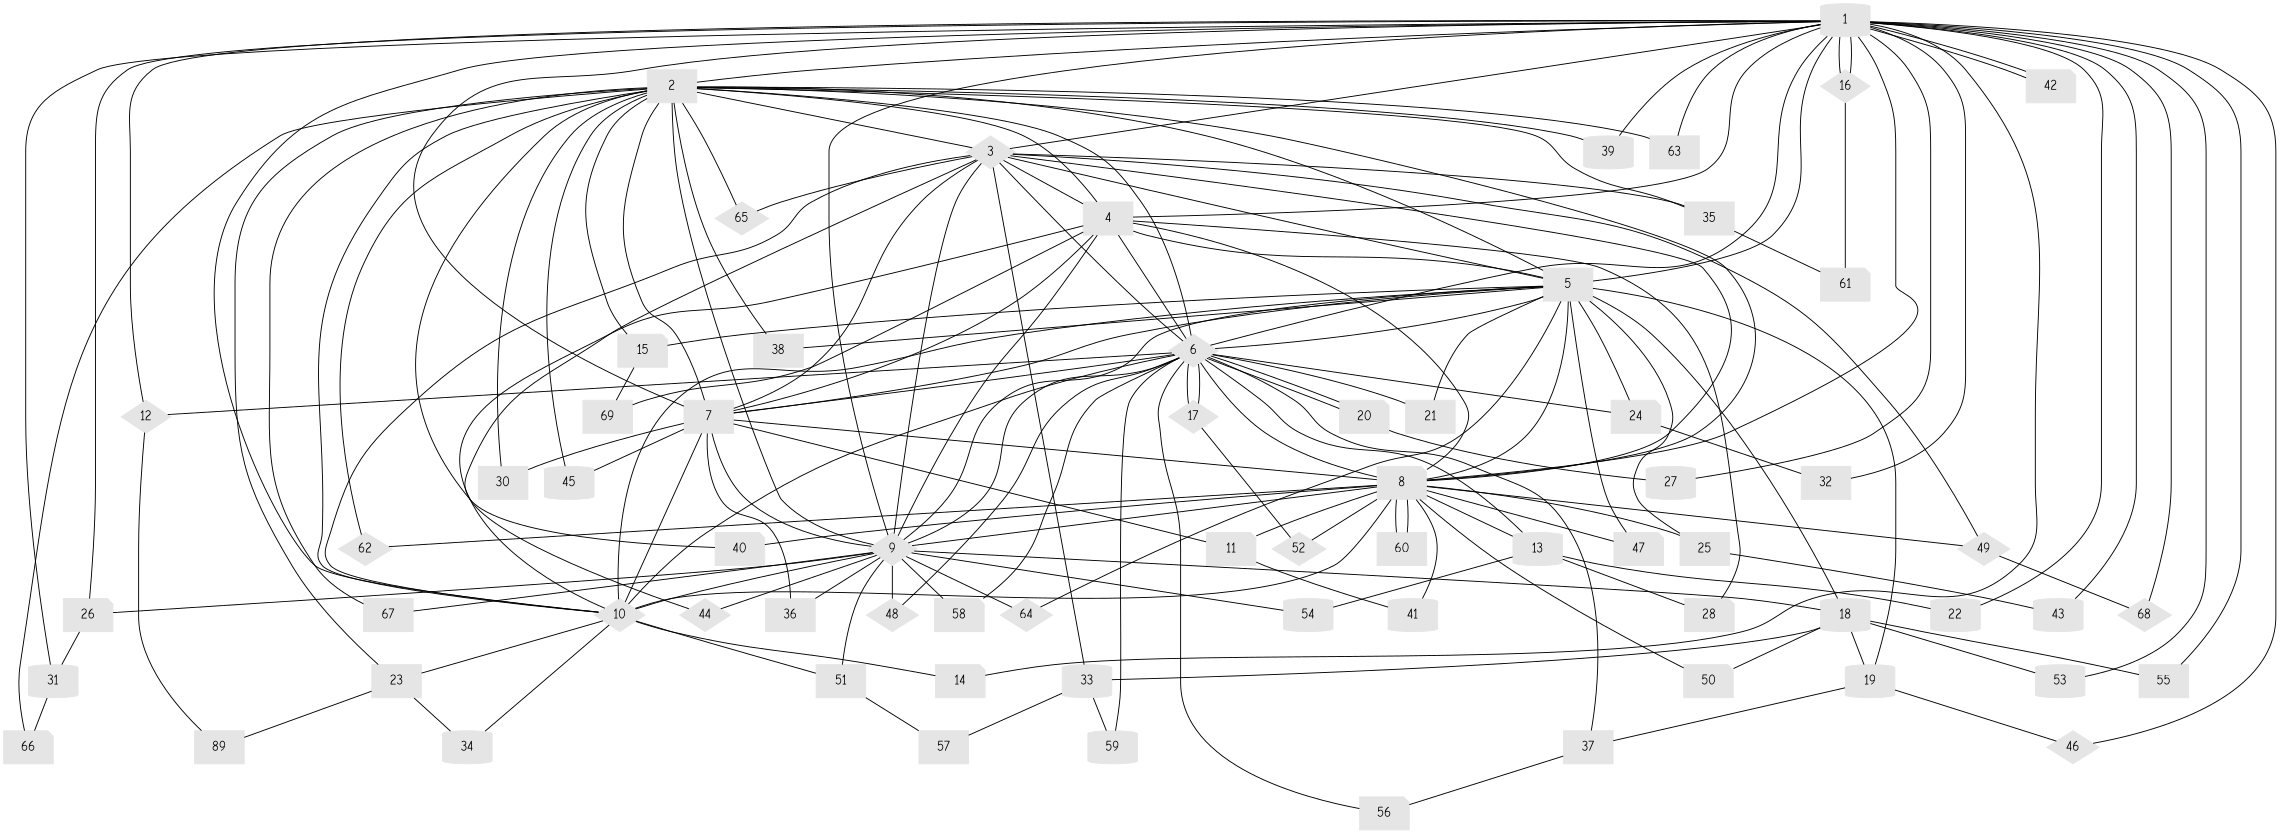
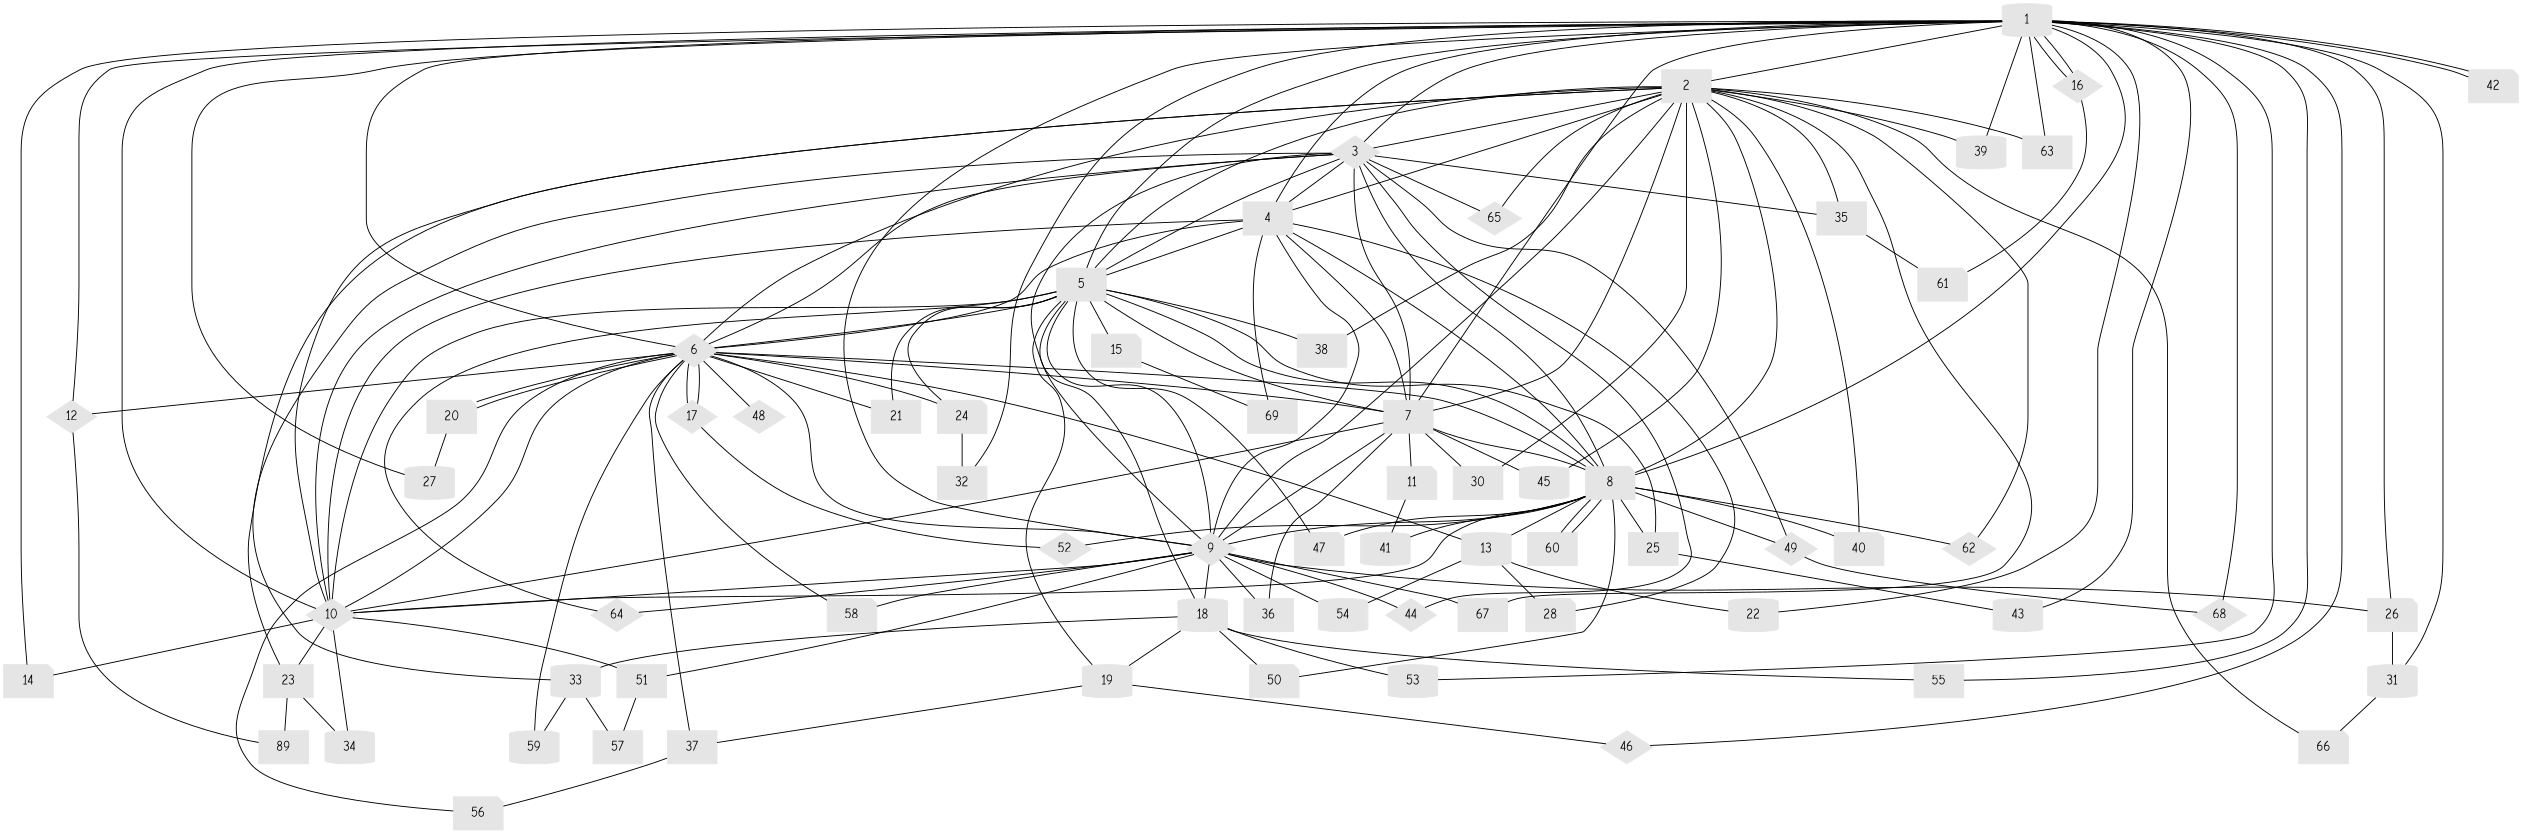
(586, 210) -> none
(1316, 513) -> none
(892, 582) -> none
